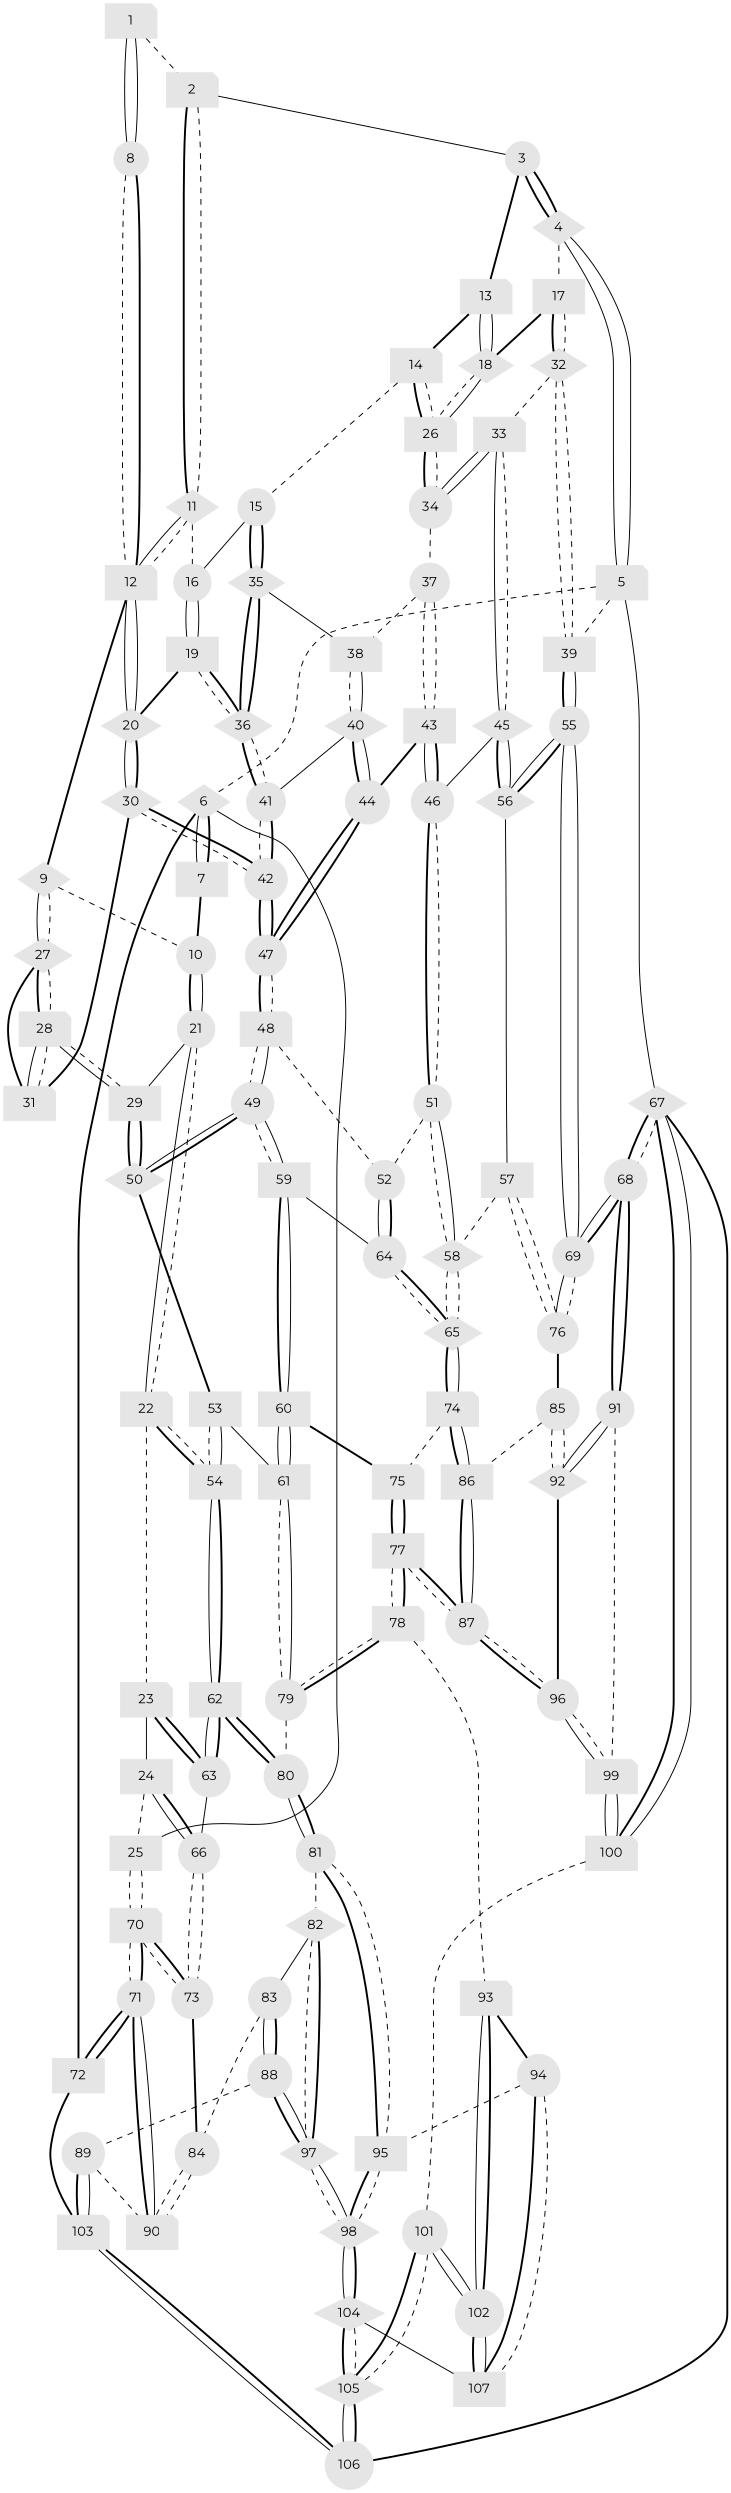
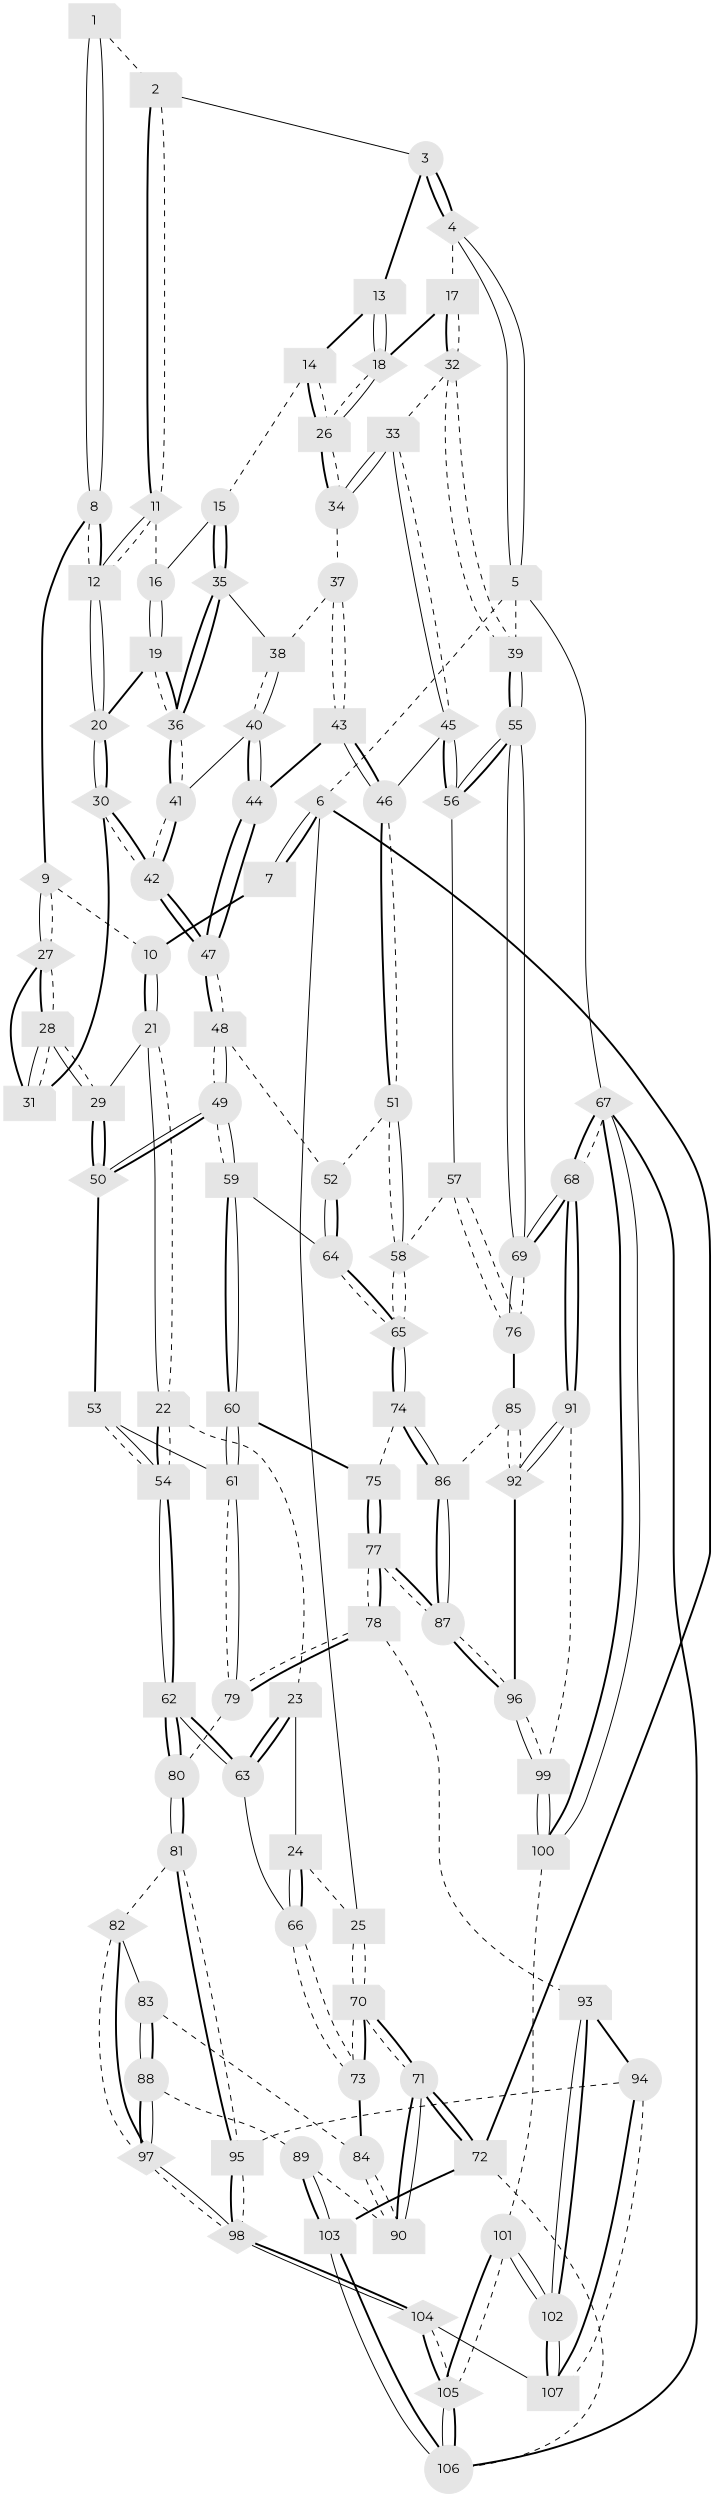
(85, 732) -> (42, 687)
none -> (602, 2343)
